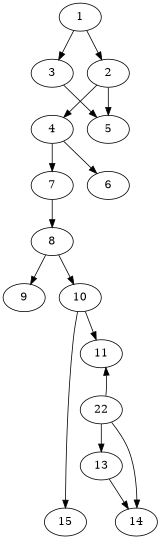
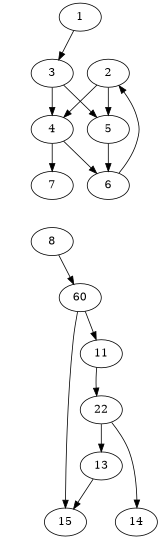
(92, 42) -> (139, 133)
none -> (52, 97)
none -> (108, 154)
(52, 210) -> none
(24, 298) -> none
(80, 298) -> (80, 298)
(107, 386) -> (96, 378)
(117, 491) -> (86, 491)
